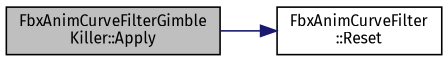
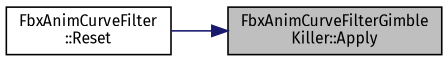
(240, 31) -> (191, 31)
